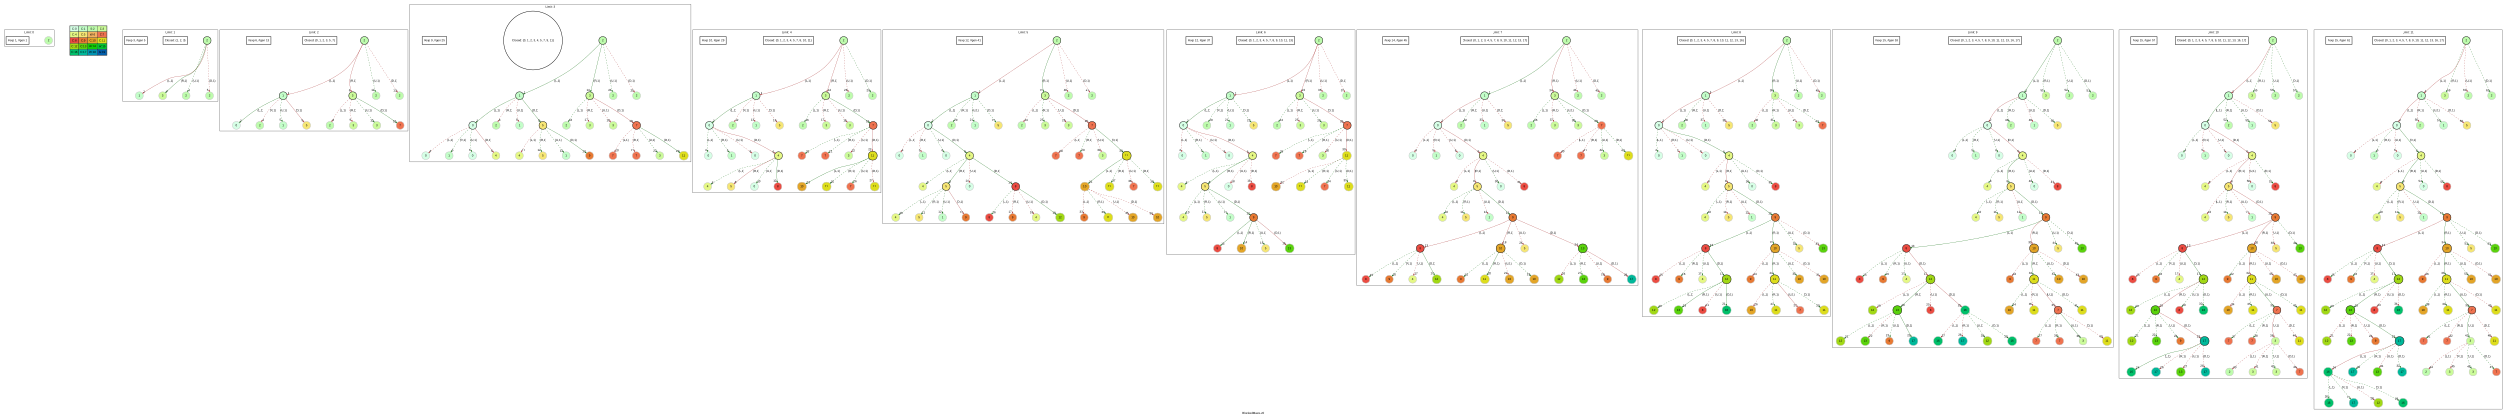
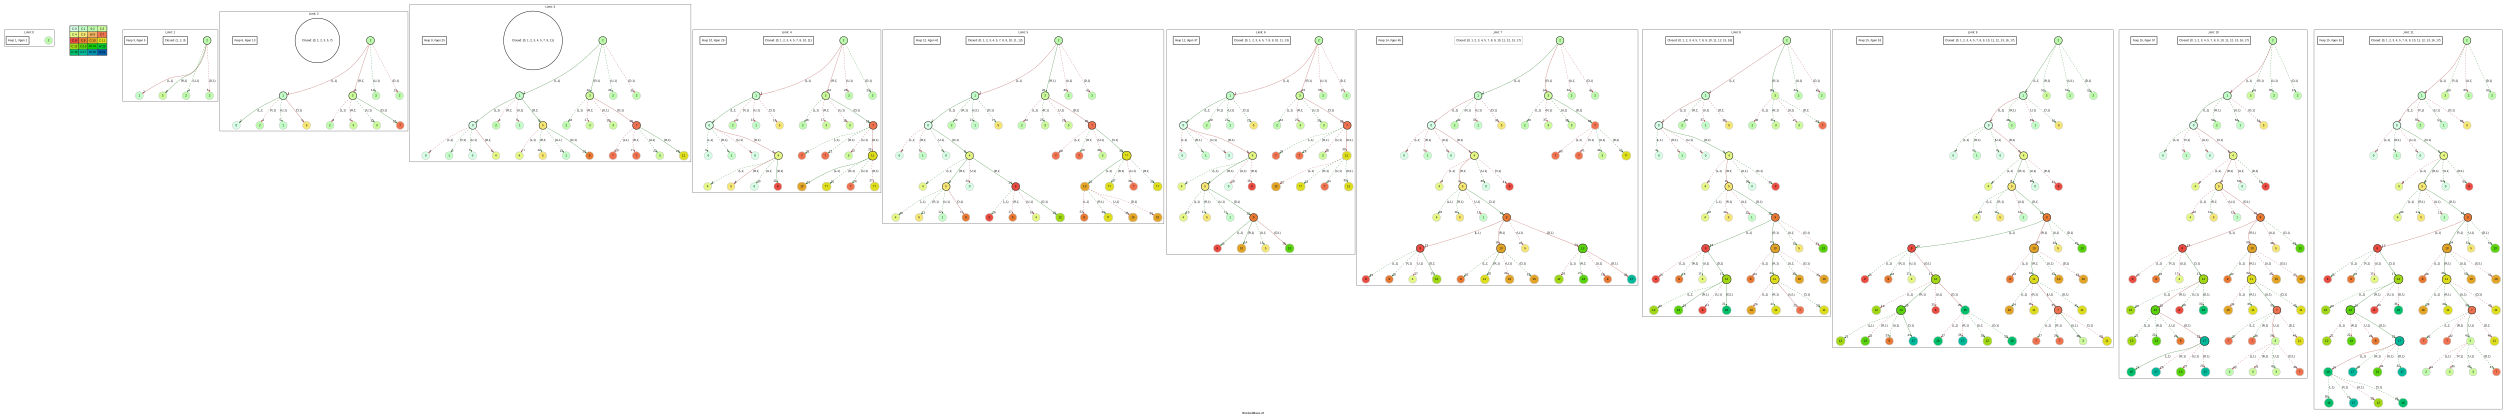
(320, 40) -> (317, 40)
none -> (995, 40)
(1495, 40) -> (1488, 40)
